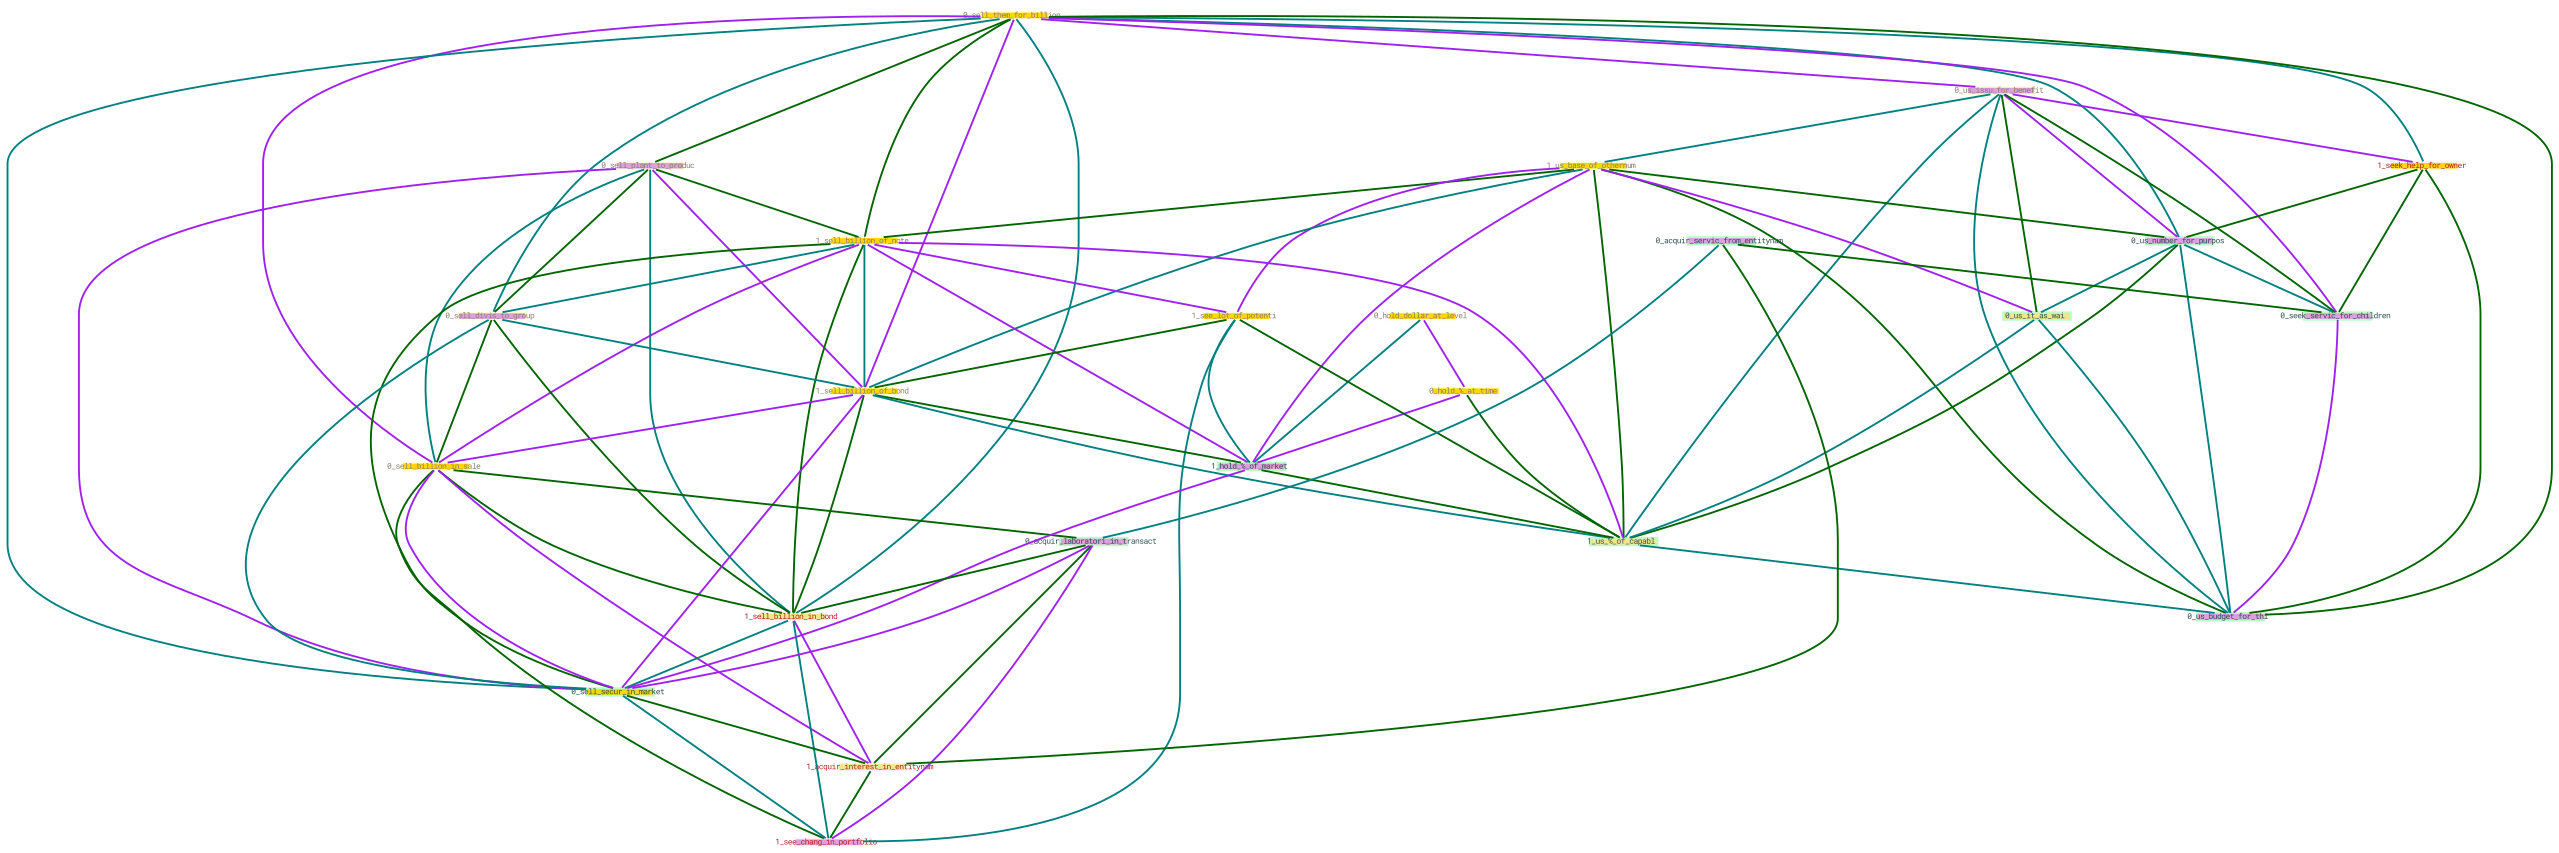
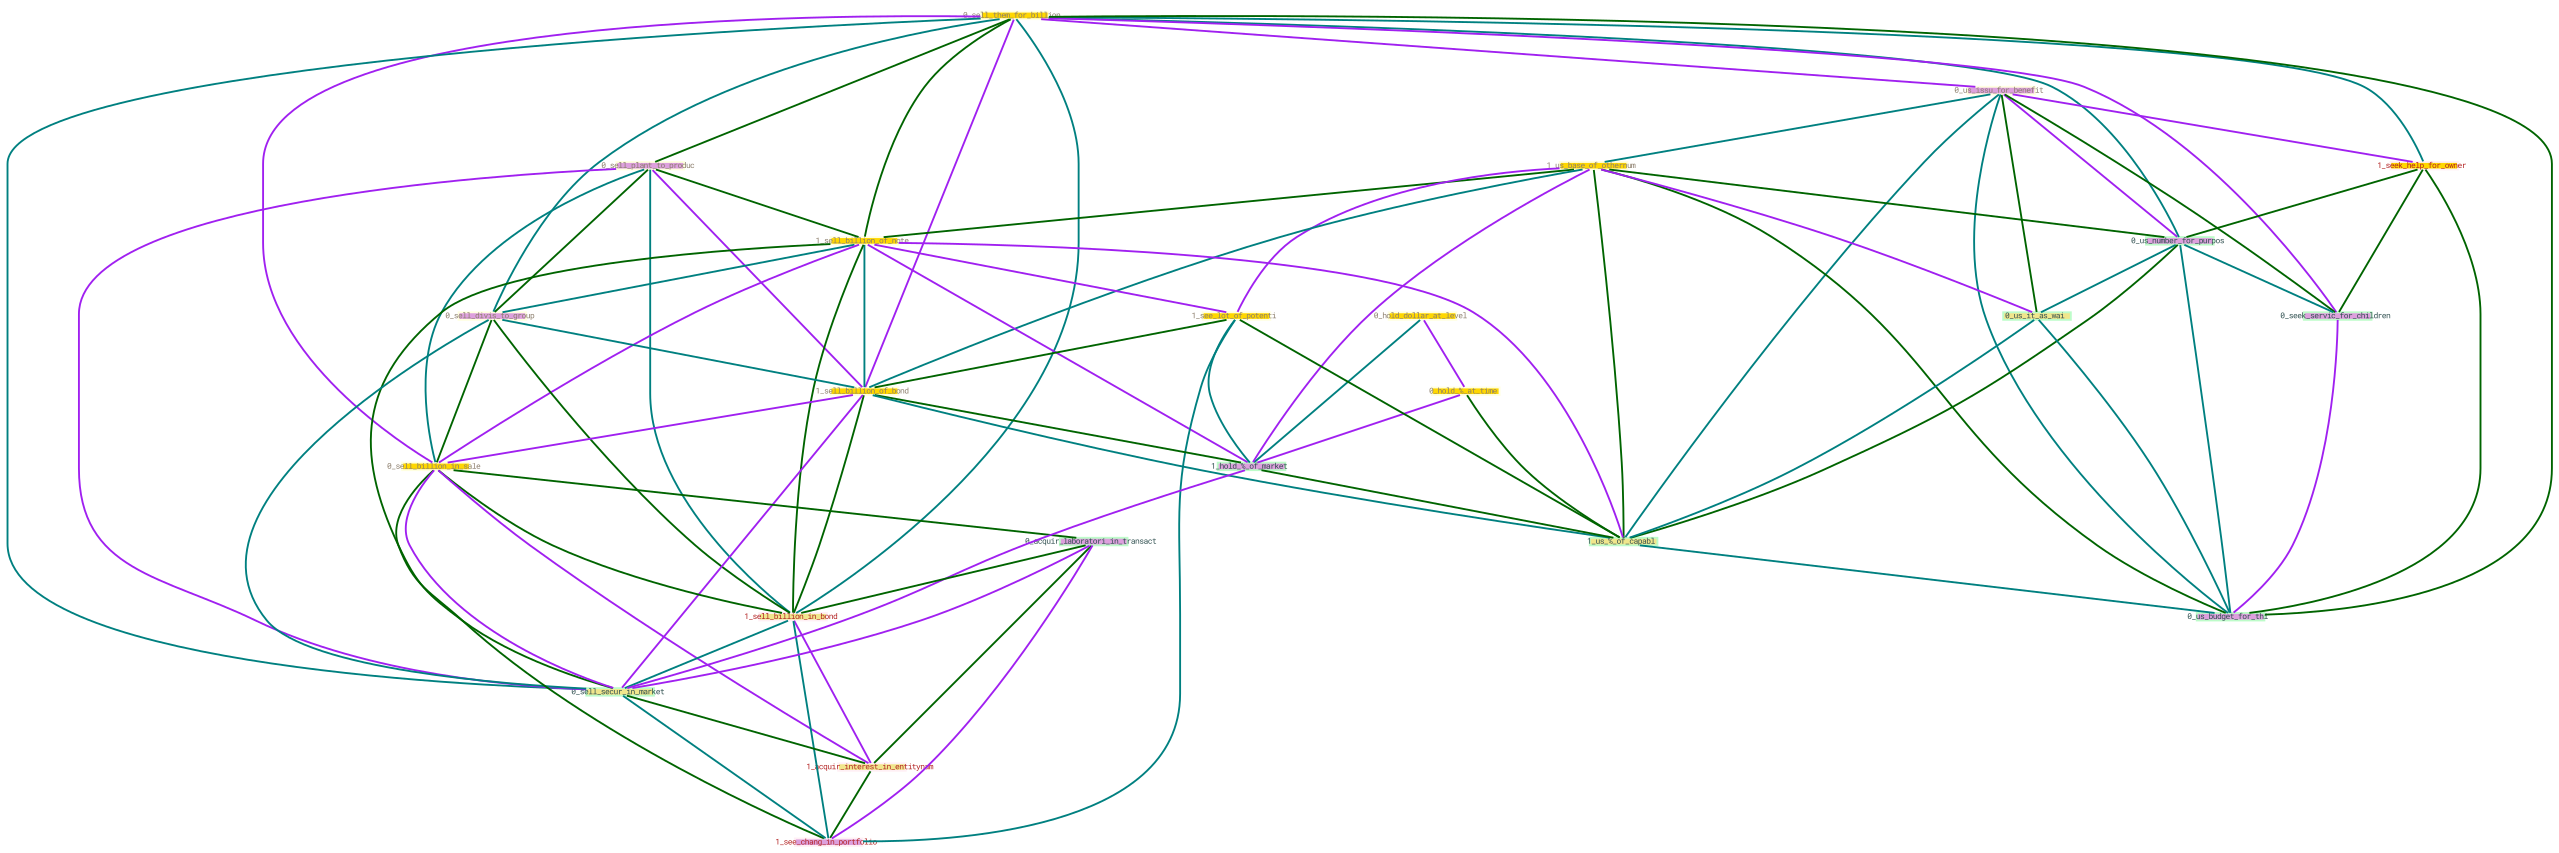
(1721, 241) -> none
(620, 692) -> (620, 692)
